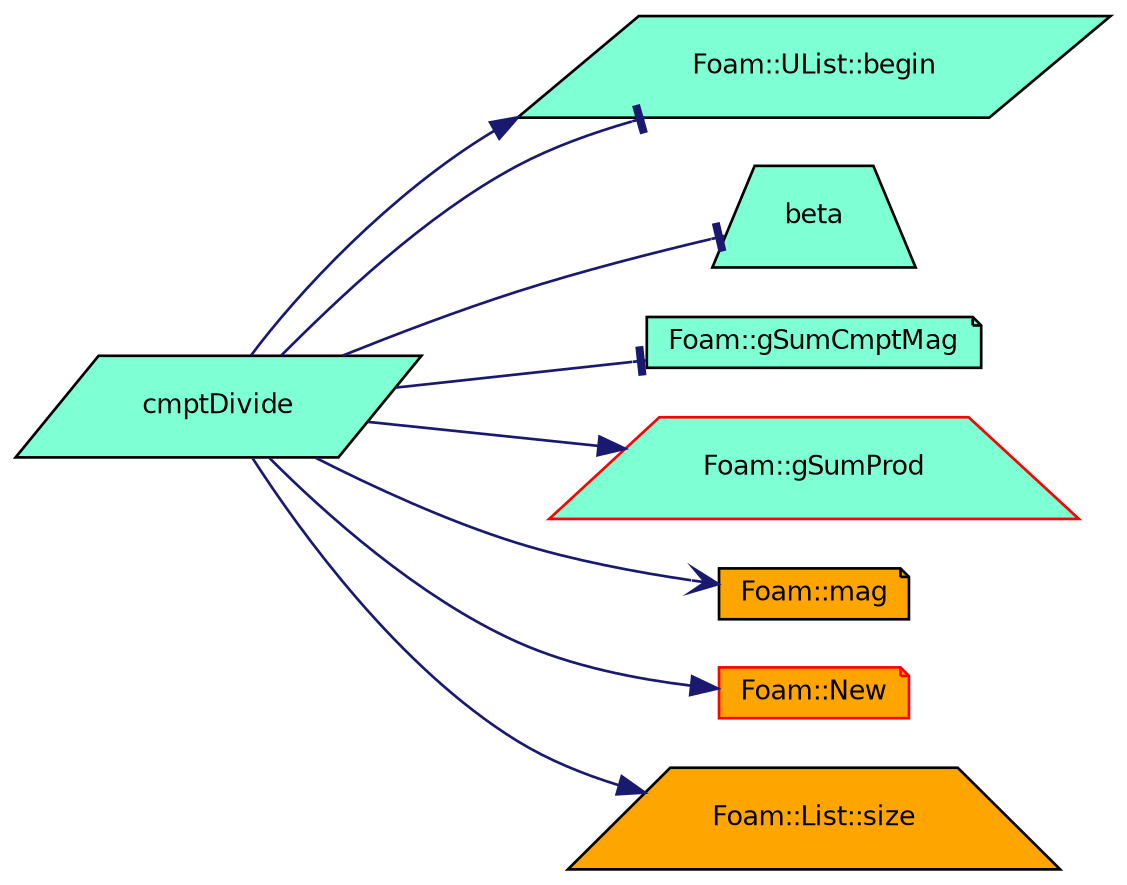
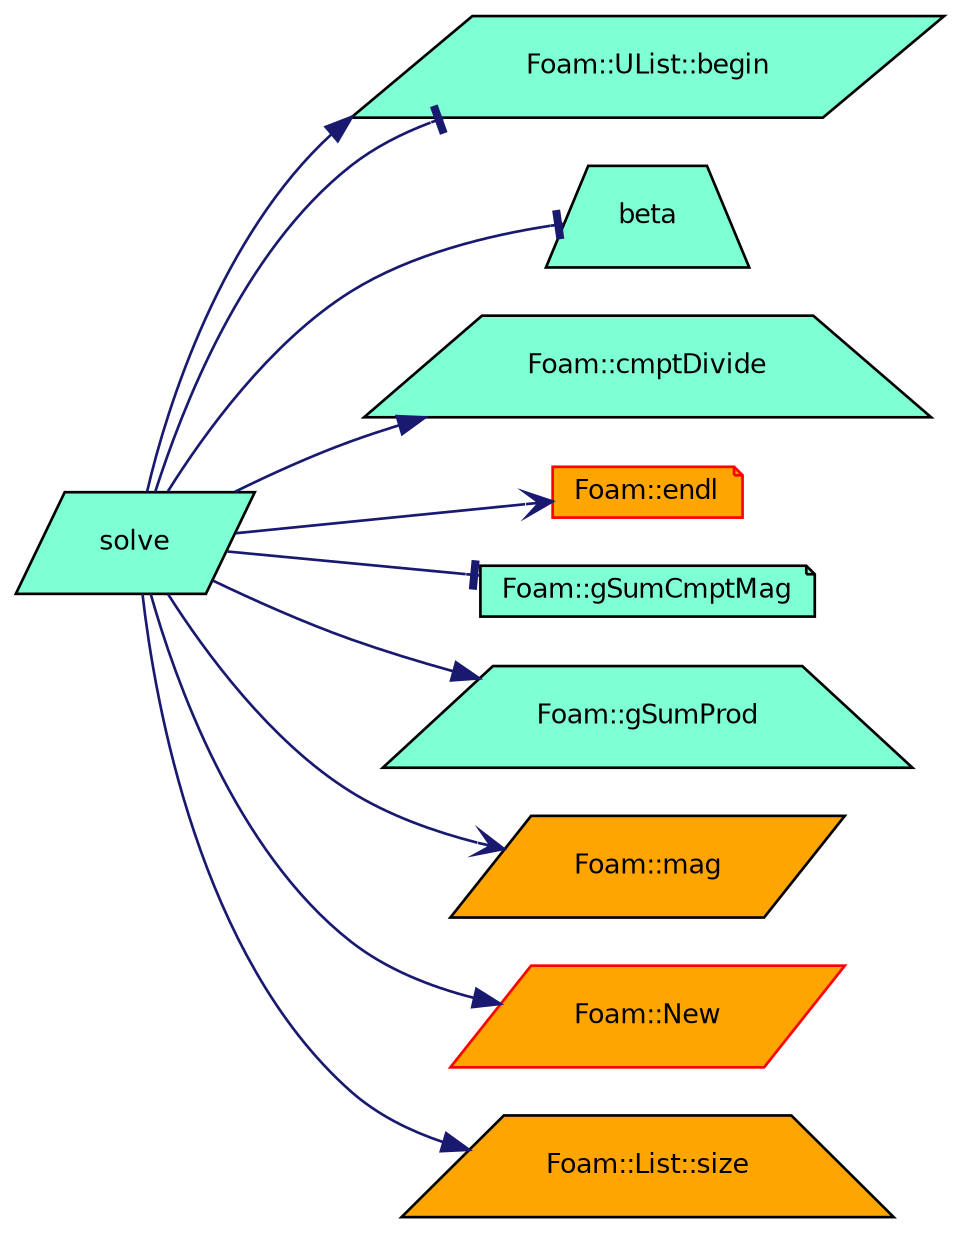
none -> (648, 366)
(219, 407) -> (135, 543)
(814, 468) -> (648, 717)
none -> (648, 492)
(814, 594) -> (648, 867)
(814, 693) -> (648, 1016)
